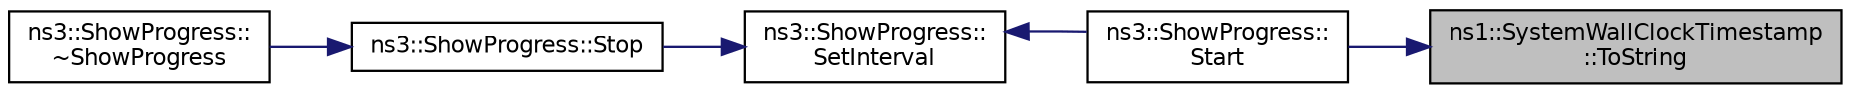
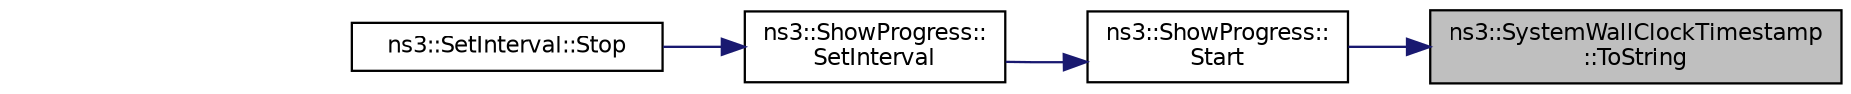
(1058, 31) -> (1035, 62)
(139, 47) -> none
(507, 47) -> (507, 47)
(1636, 47) -> (1636, 47)
